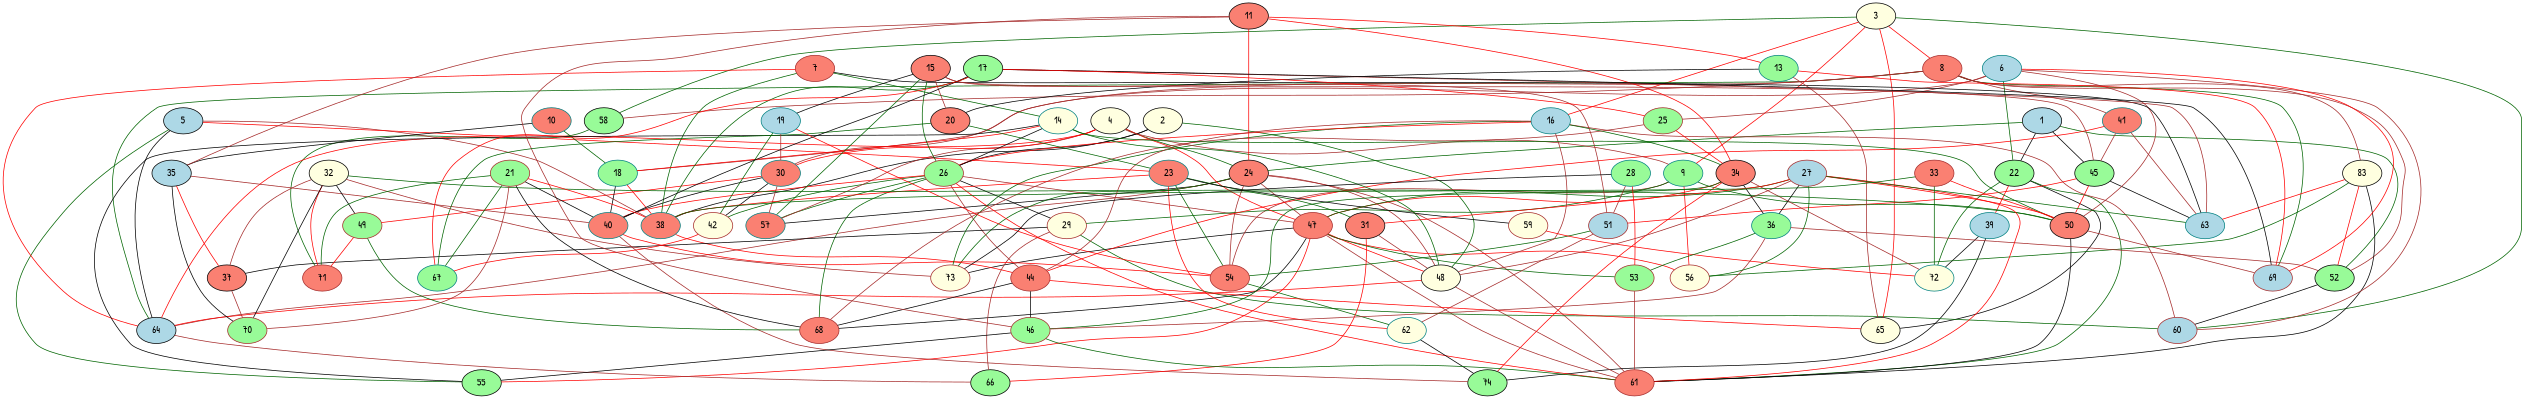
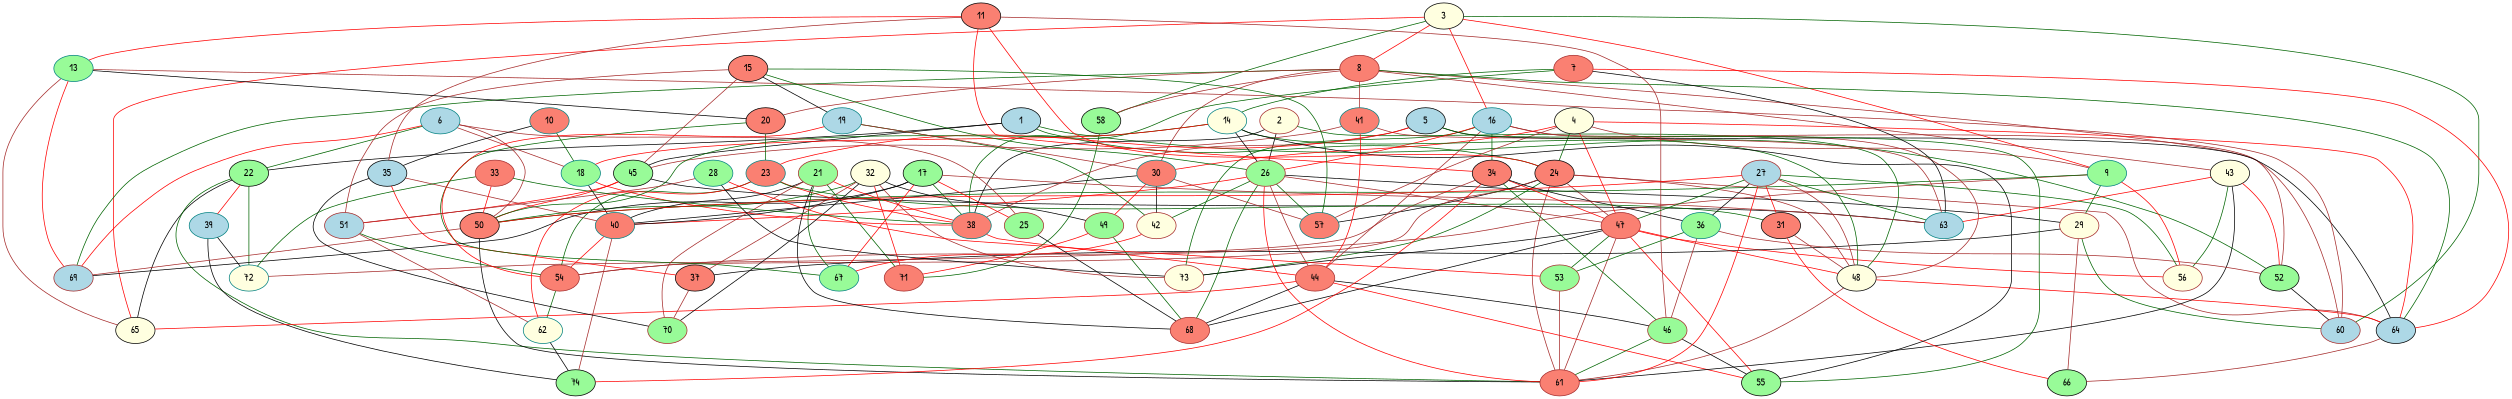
(940, 94) -> (1061, 81)
(2389, 118) -> (1337, 98)
(1163, 121) -> (1279, 121)
(1214, 141) -> (1110, 280)
(1699, 147) -> none
(2362, 173) -> (2230, 173)
(1528, 226) -> none
none -> (1528, 328)
